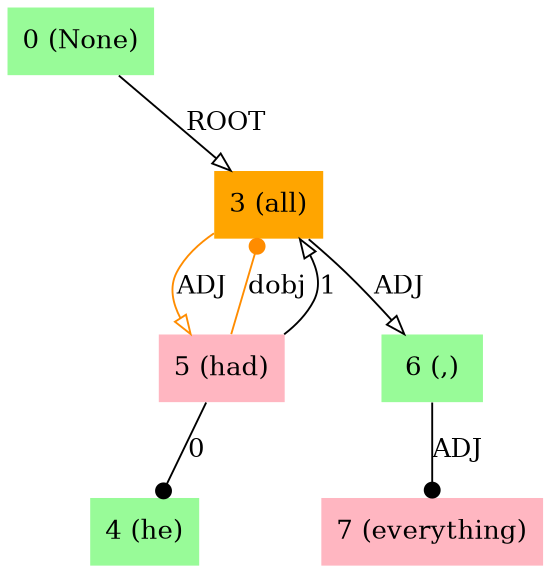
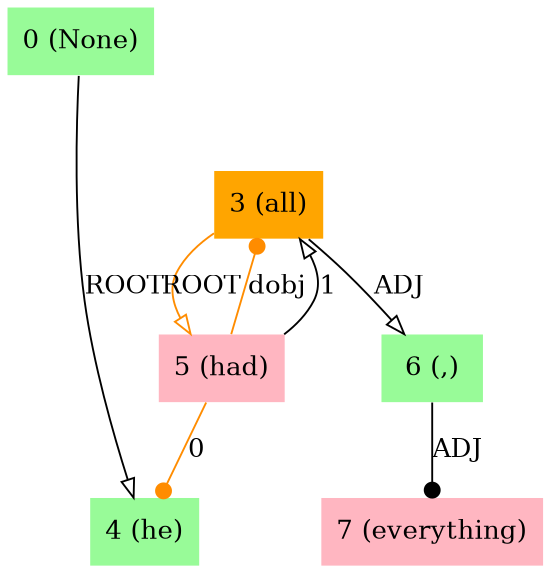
(168, 117) -> (82, 280)
(202, 287) -> (202, 287)
(187, 443) -> (187, 443)
